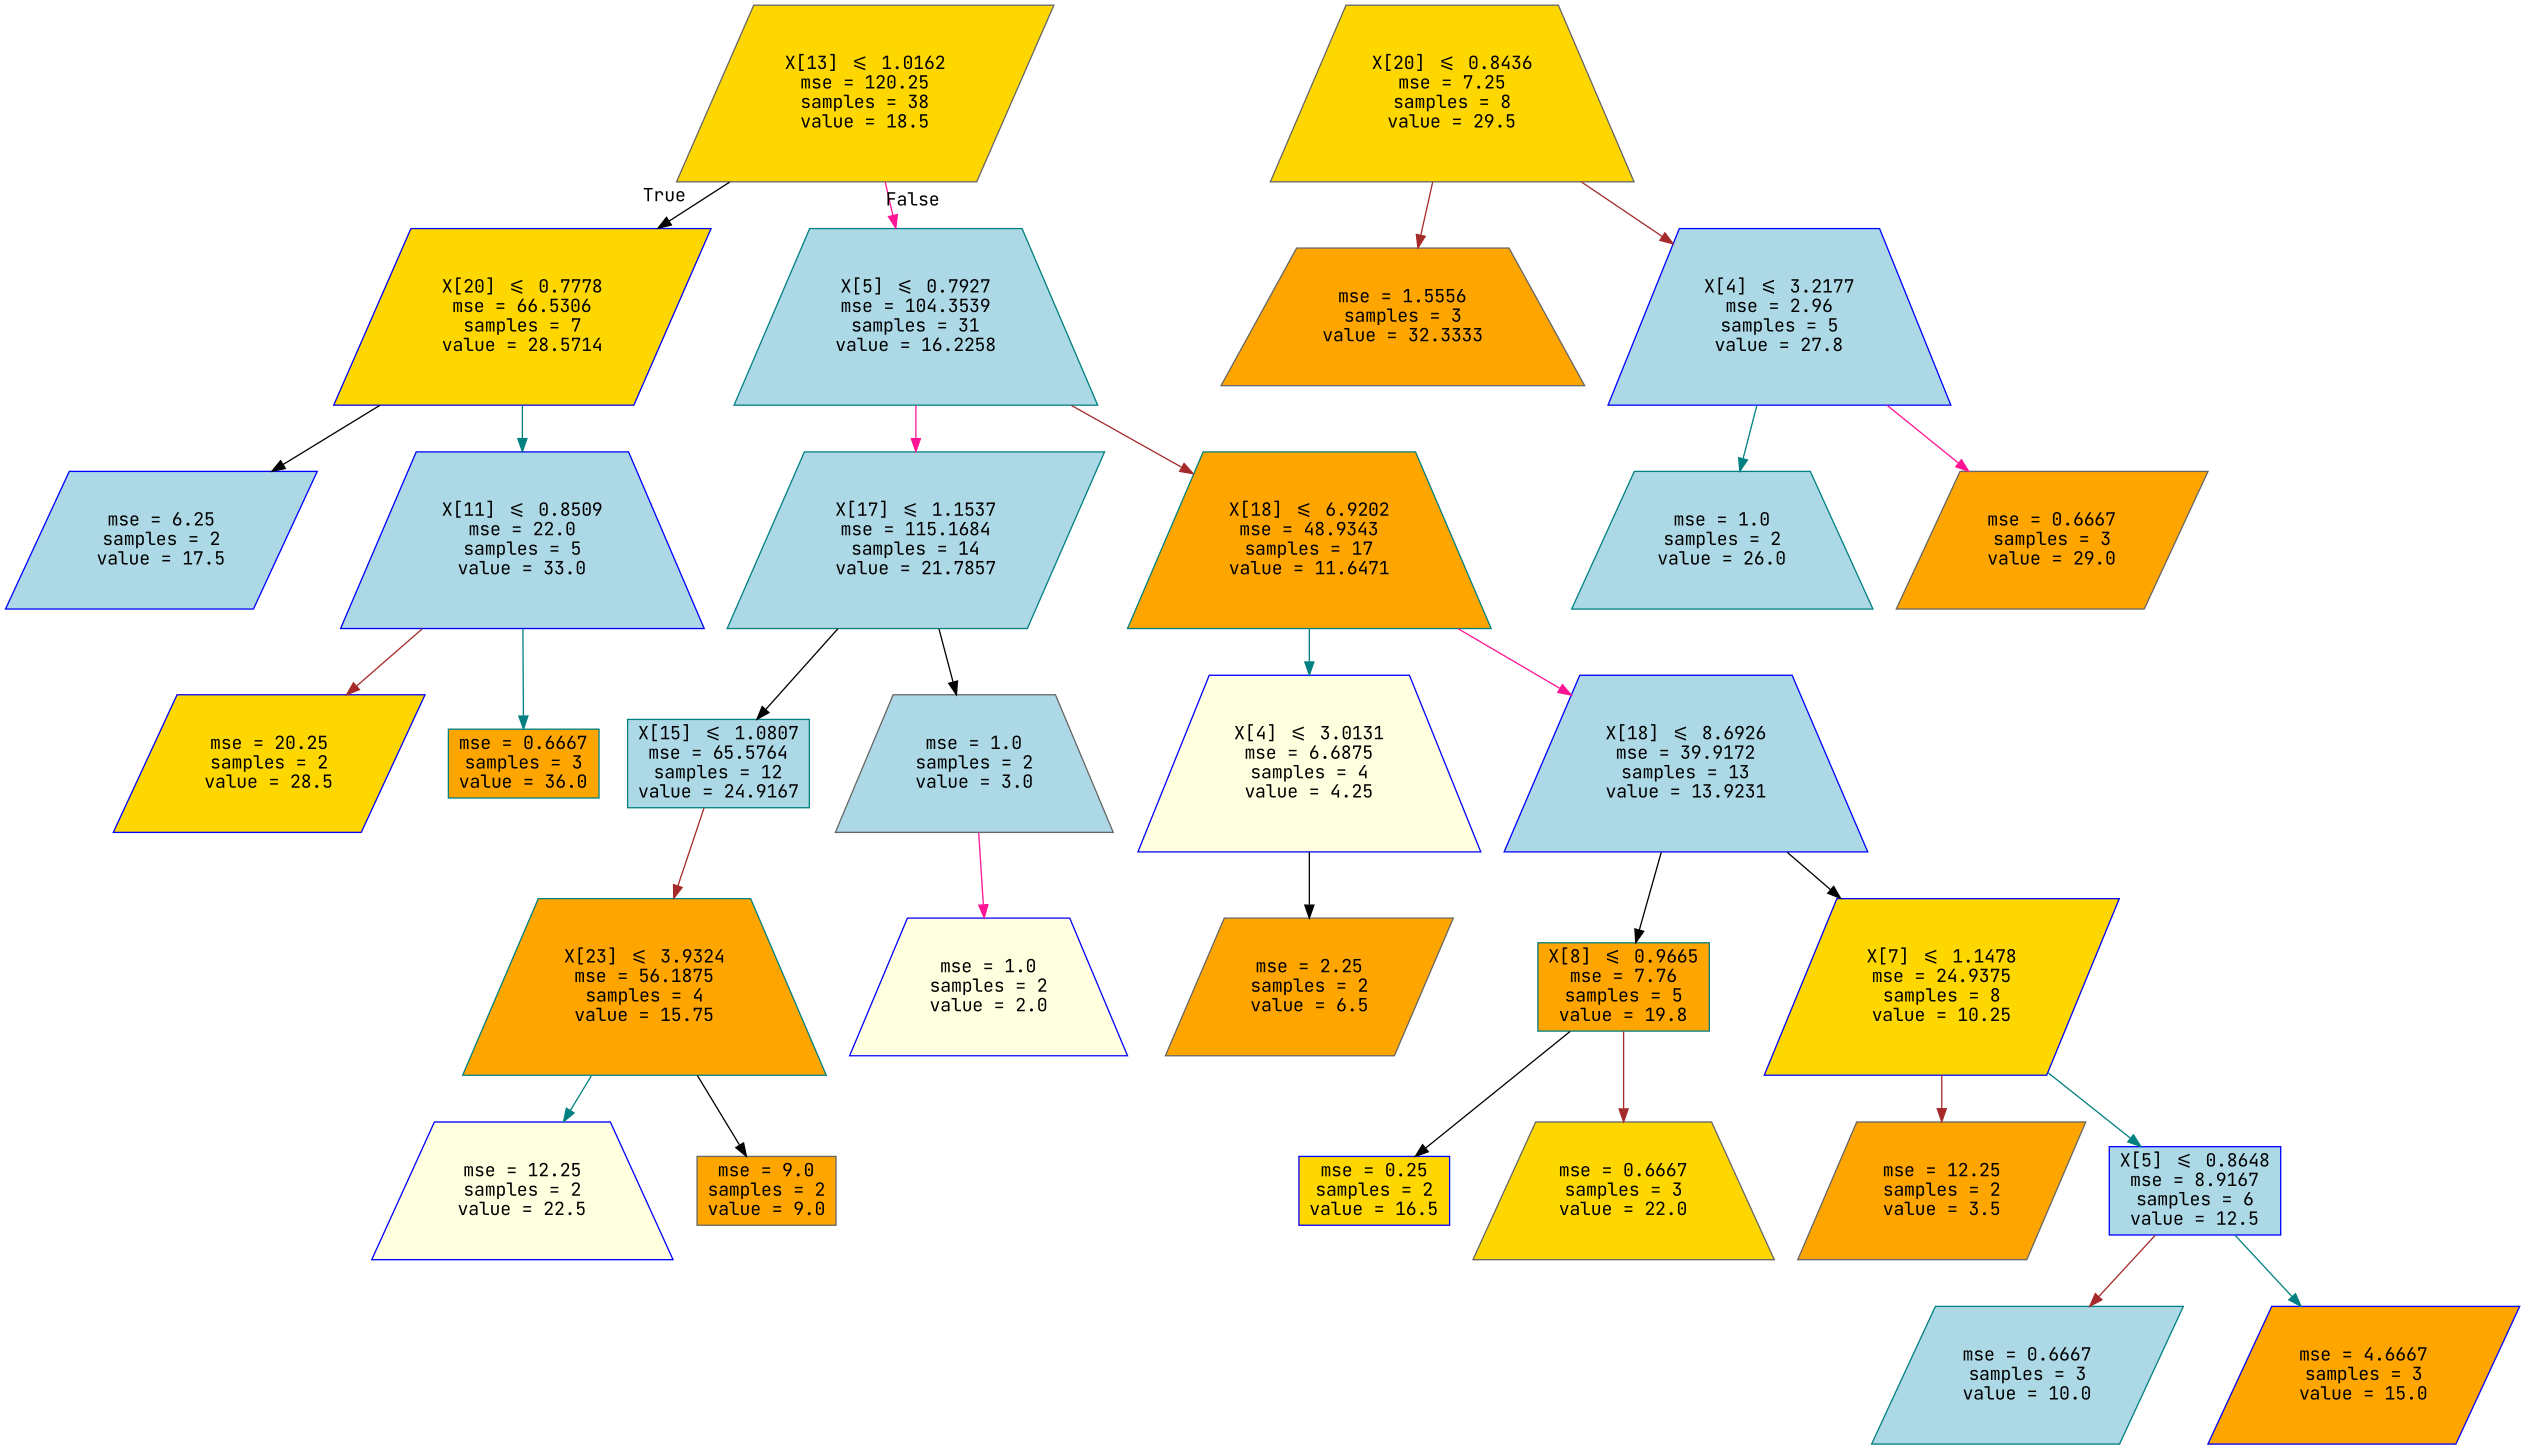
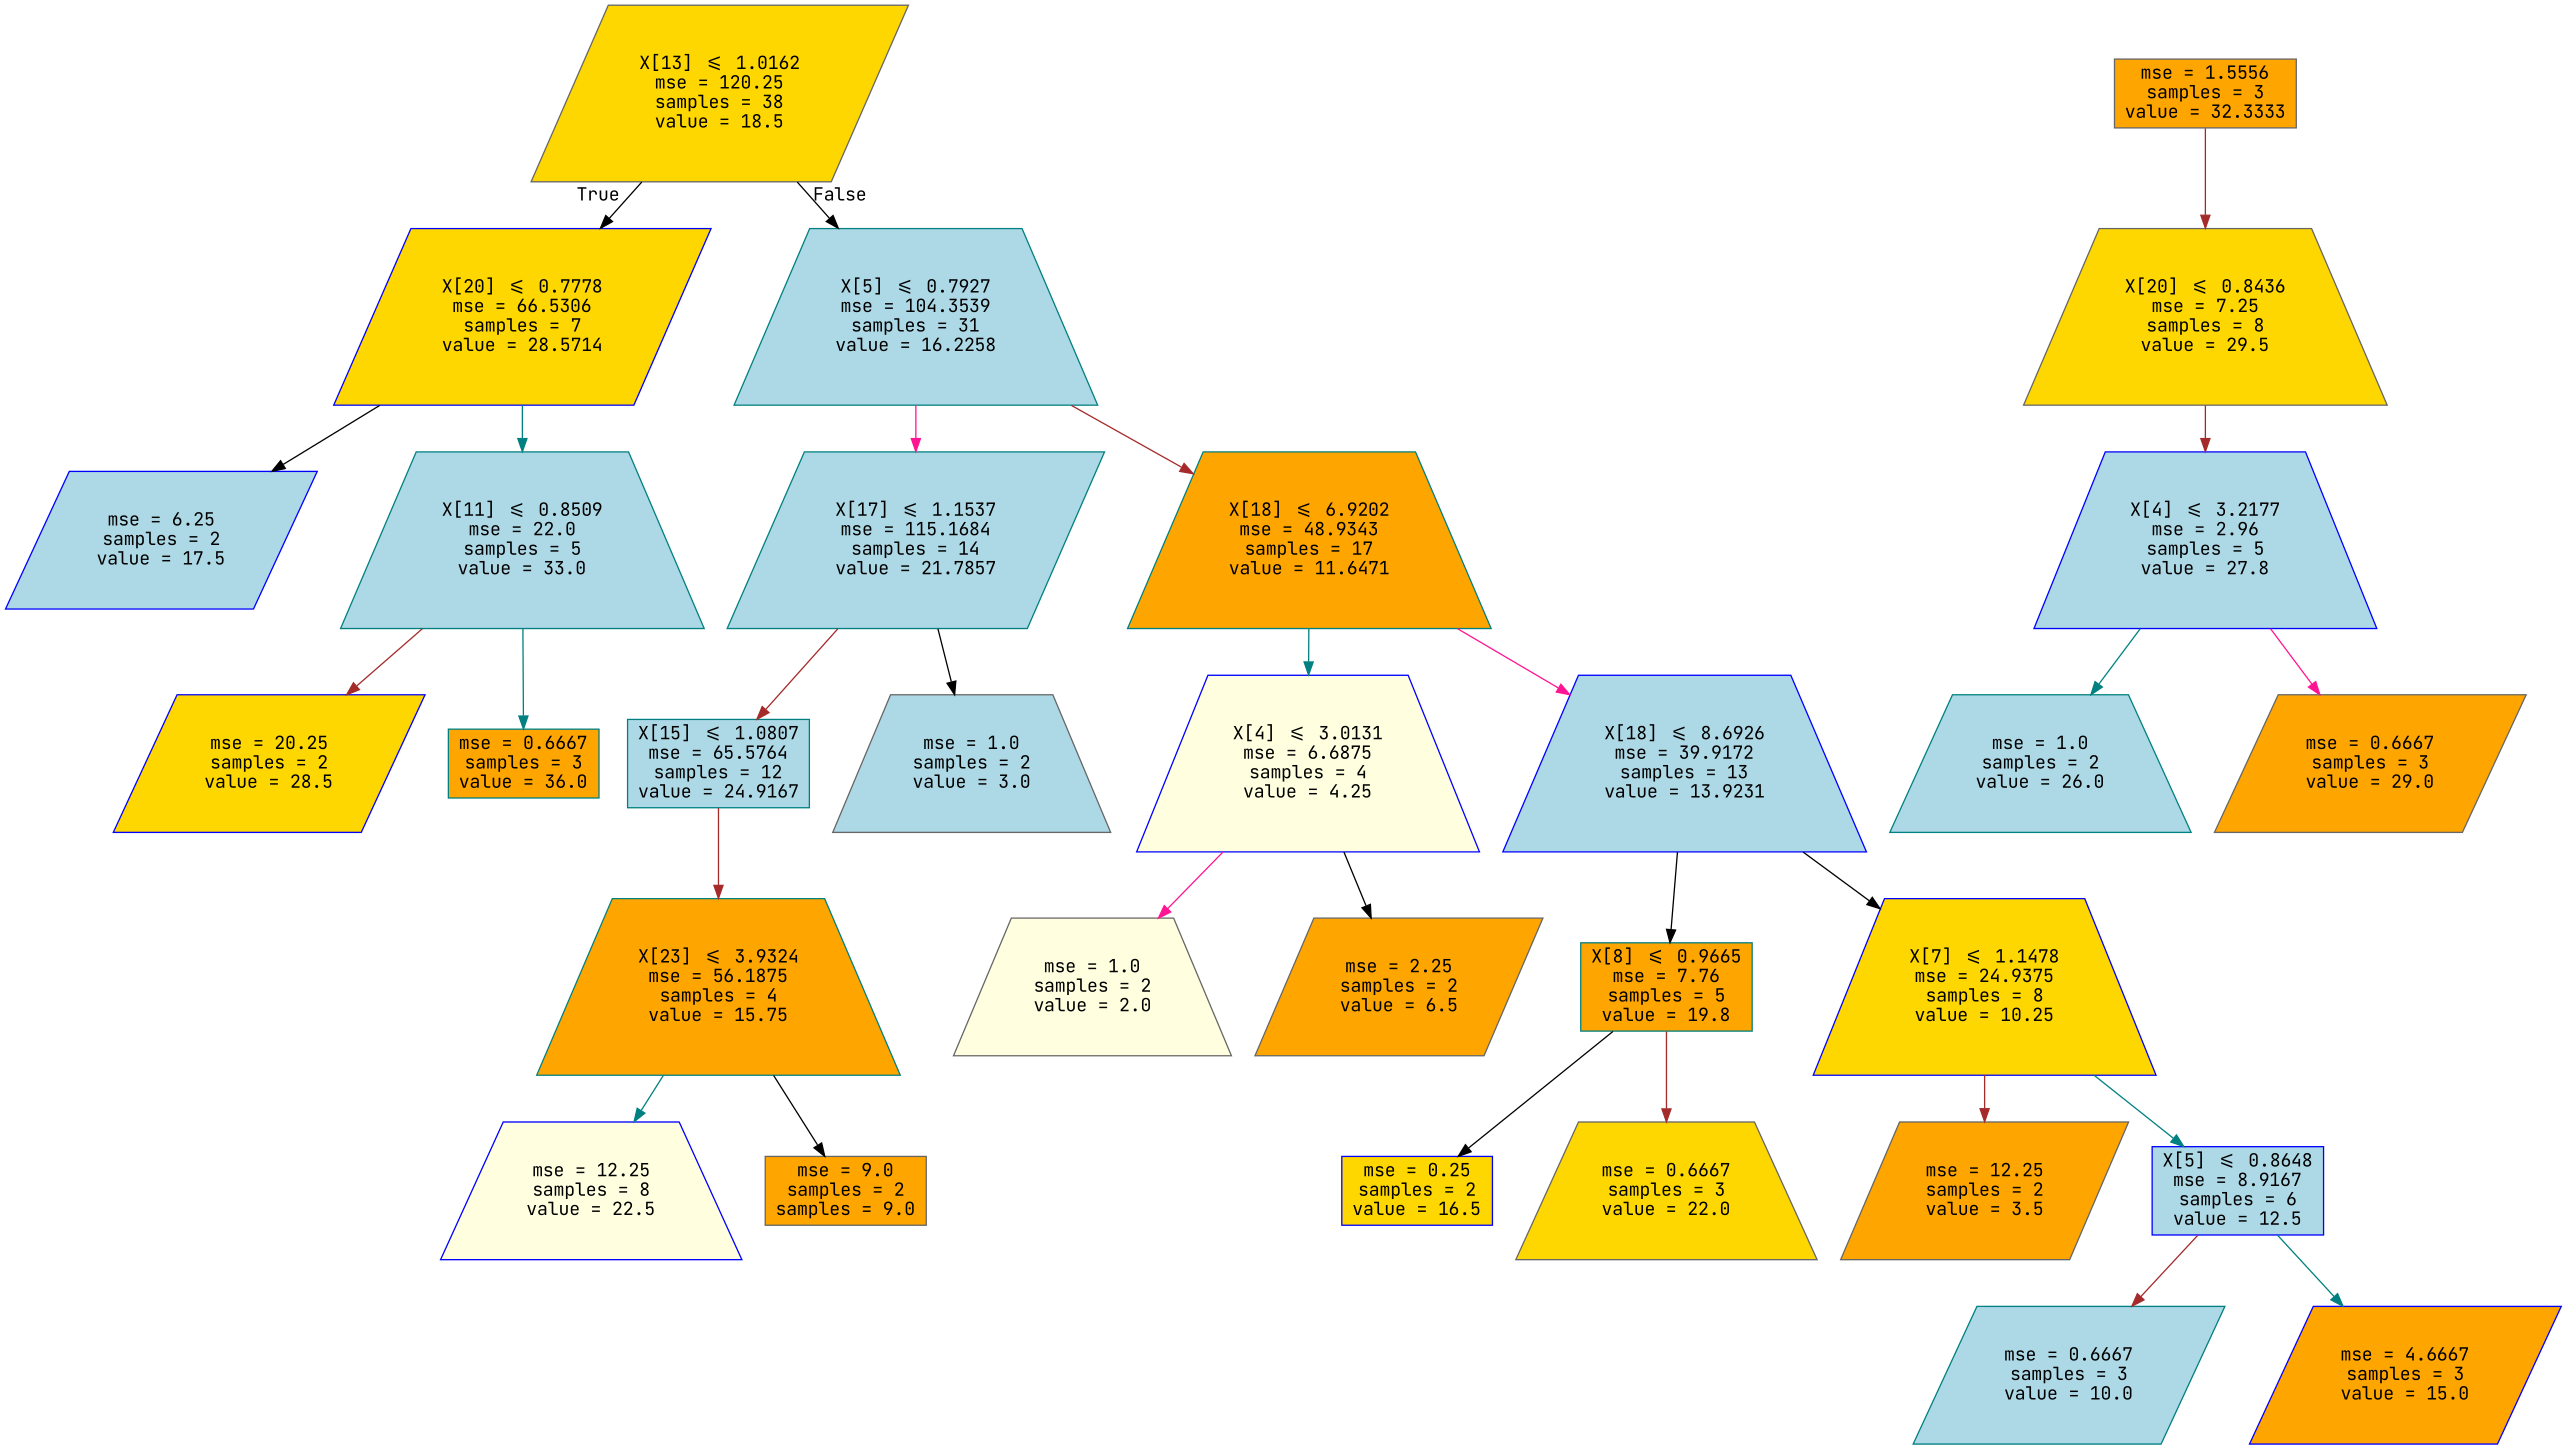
(889, 199) -> (813, 200)
(1427, 209) -> (2205, 172)
(1403, 317) -> (2205, 94)
(522, 540) -> (522, 540)
(802, 669) -> (802, 669)
(981, 869) -> (1195, 880)
(989, 987) -> (1092, 987)
(1942, 987) -> (1985, 987)
(522, 1191) -> (591, 1191)
(767, 1191) -> (846, 1191)
